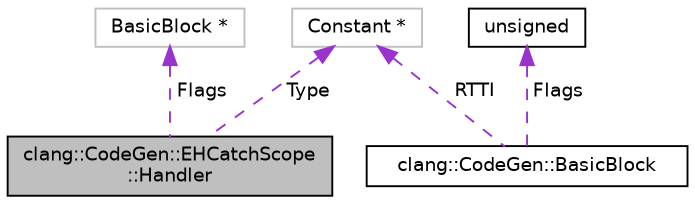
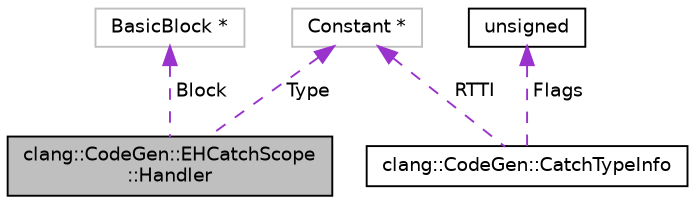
(200, 92) -> (200, 92)
(527, 166) -> (527, 166)
